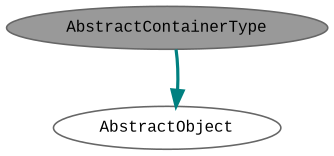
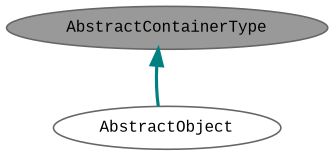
(178, 70) -> (157, 86)
